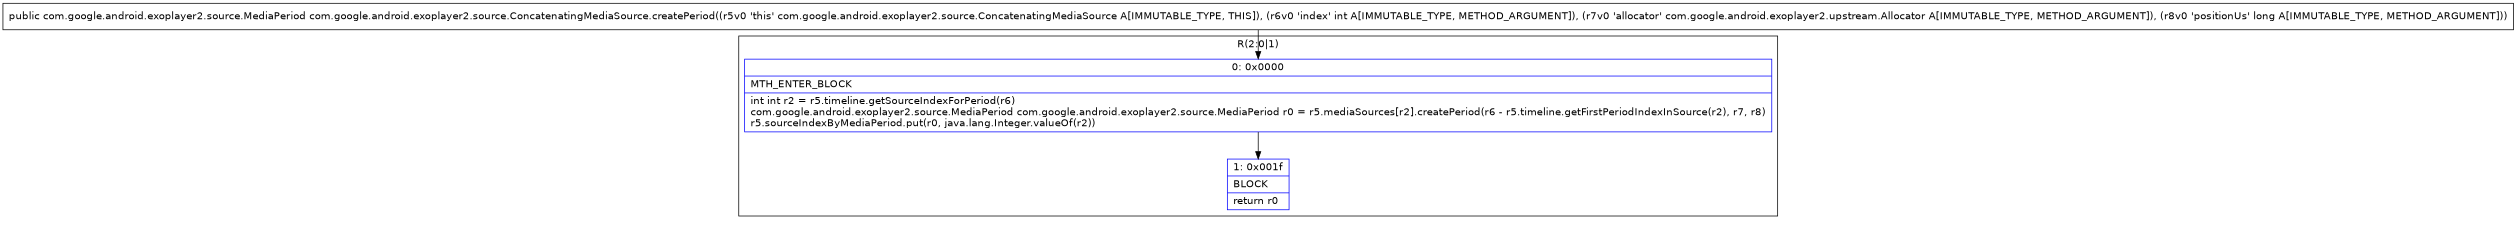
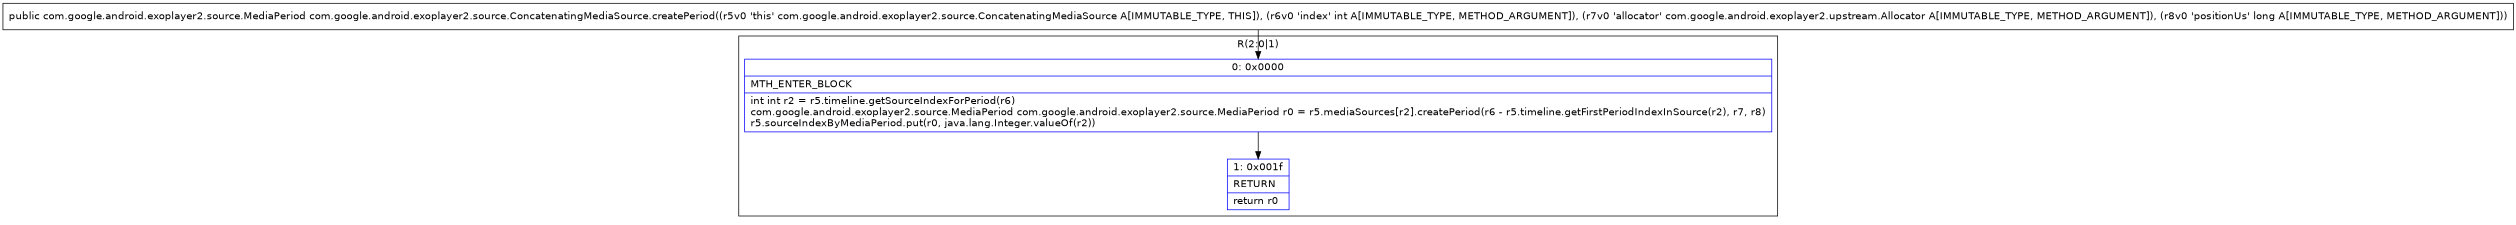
(1251, 184) -> (1255, 184)
